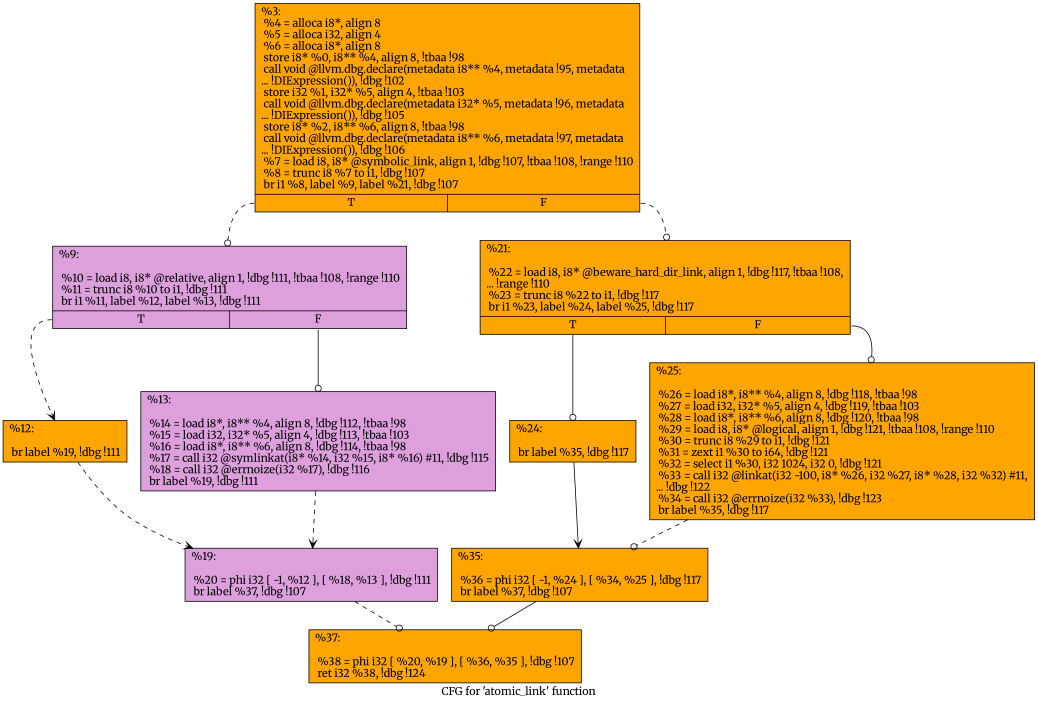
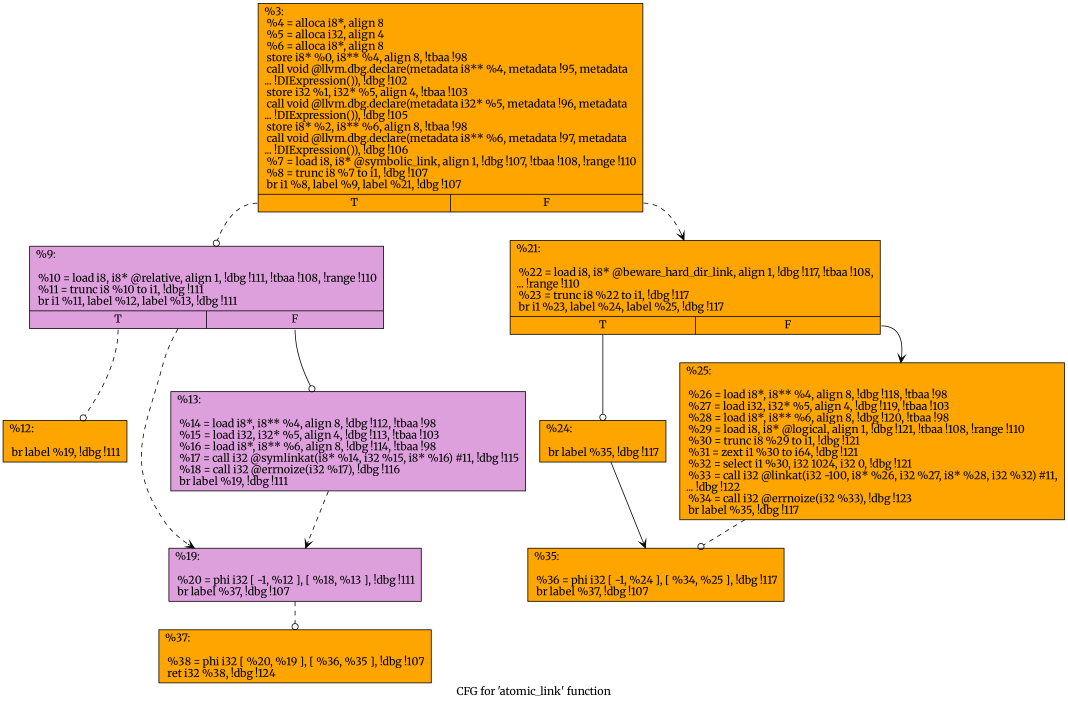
(659, 213) -> (666, 213)
(869, 336) -> (899, 335)
(33, 362) -> (108, 375)
(124, 513) -> (143, 441)
(515, 614) -> none
